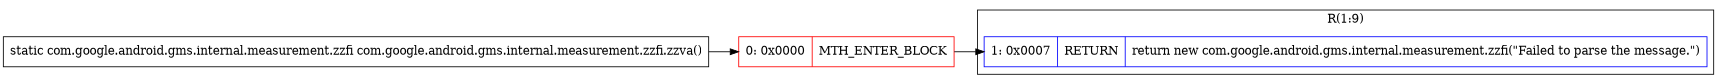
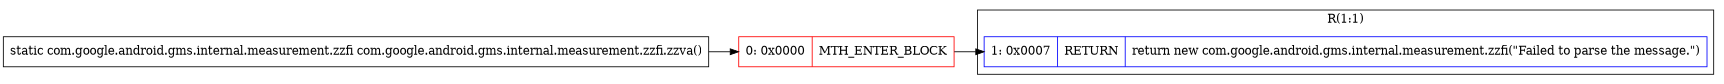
(1346, 20) -> (1346, 20)
